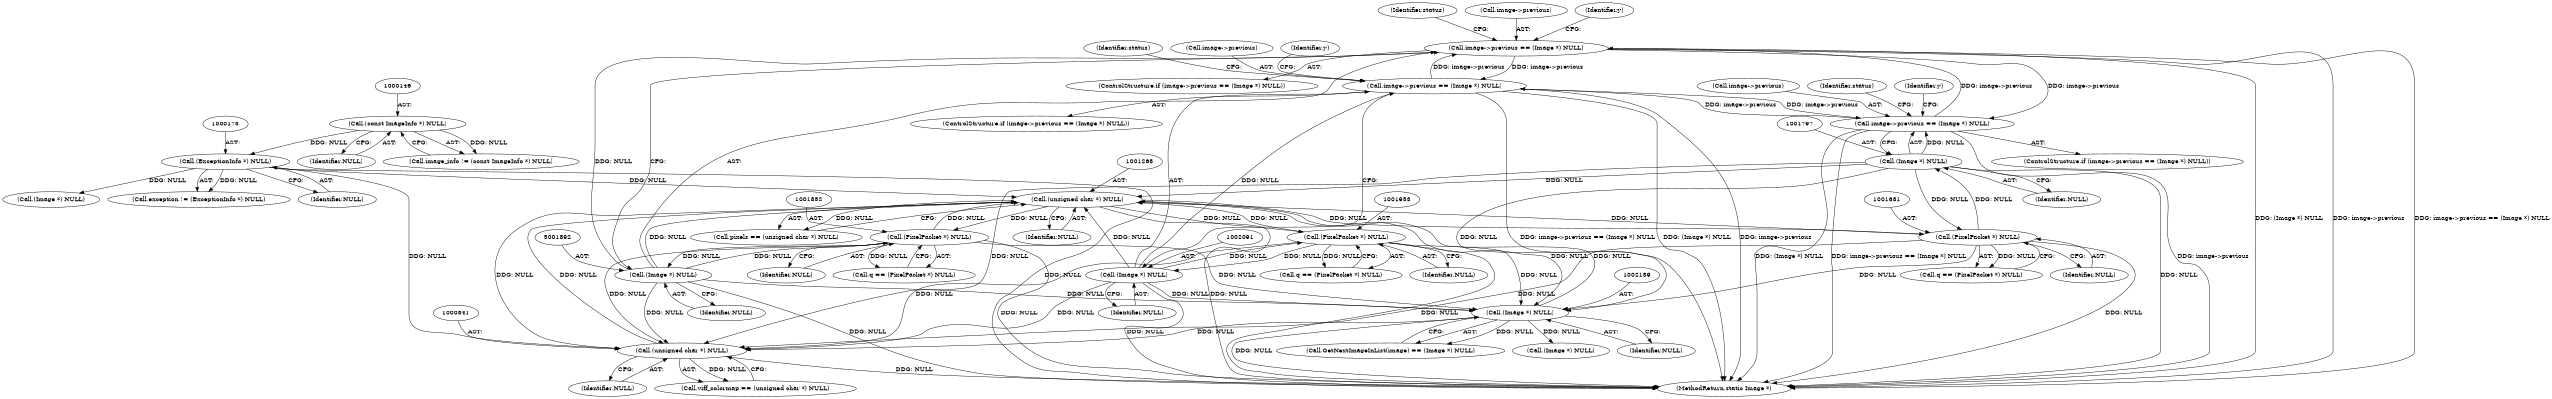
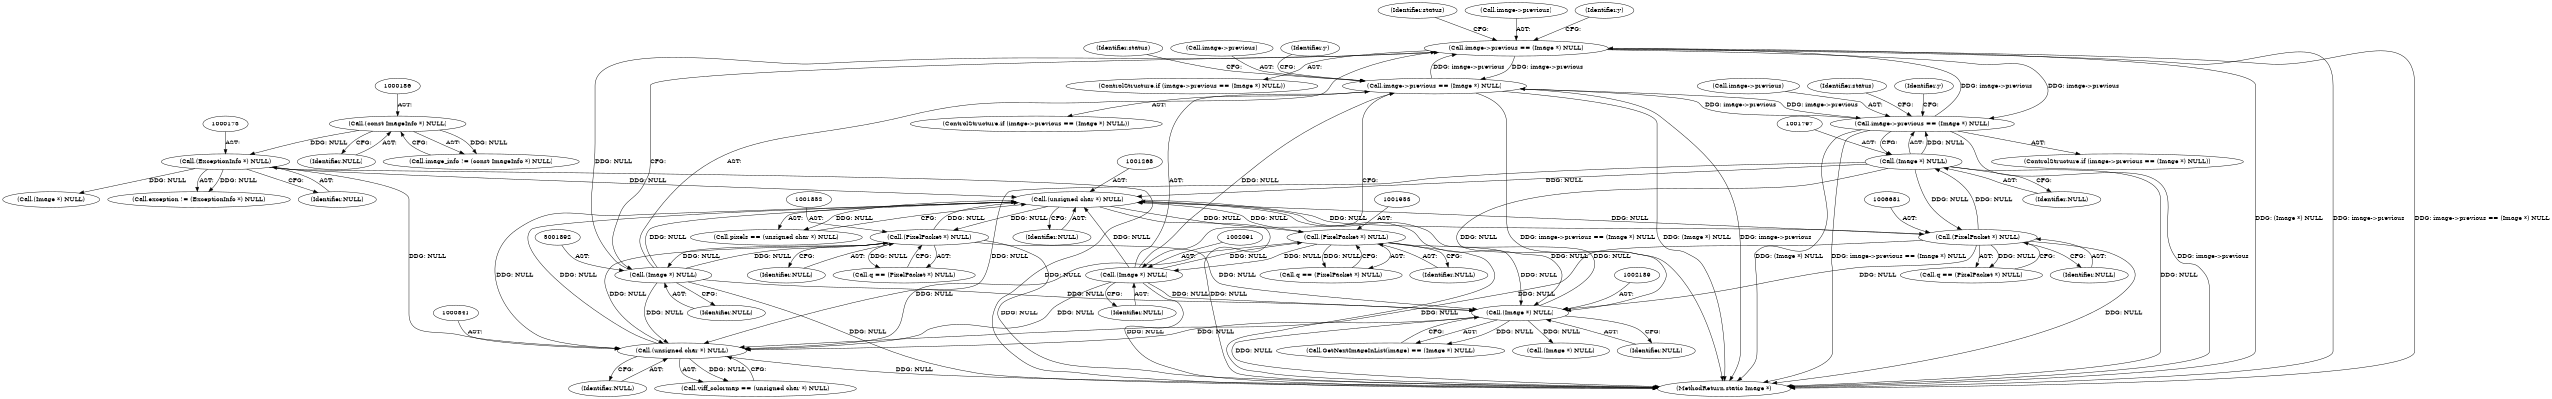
(398, 86) -> (398, 86)
(1887, 200) -> (1887, 200)
